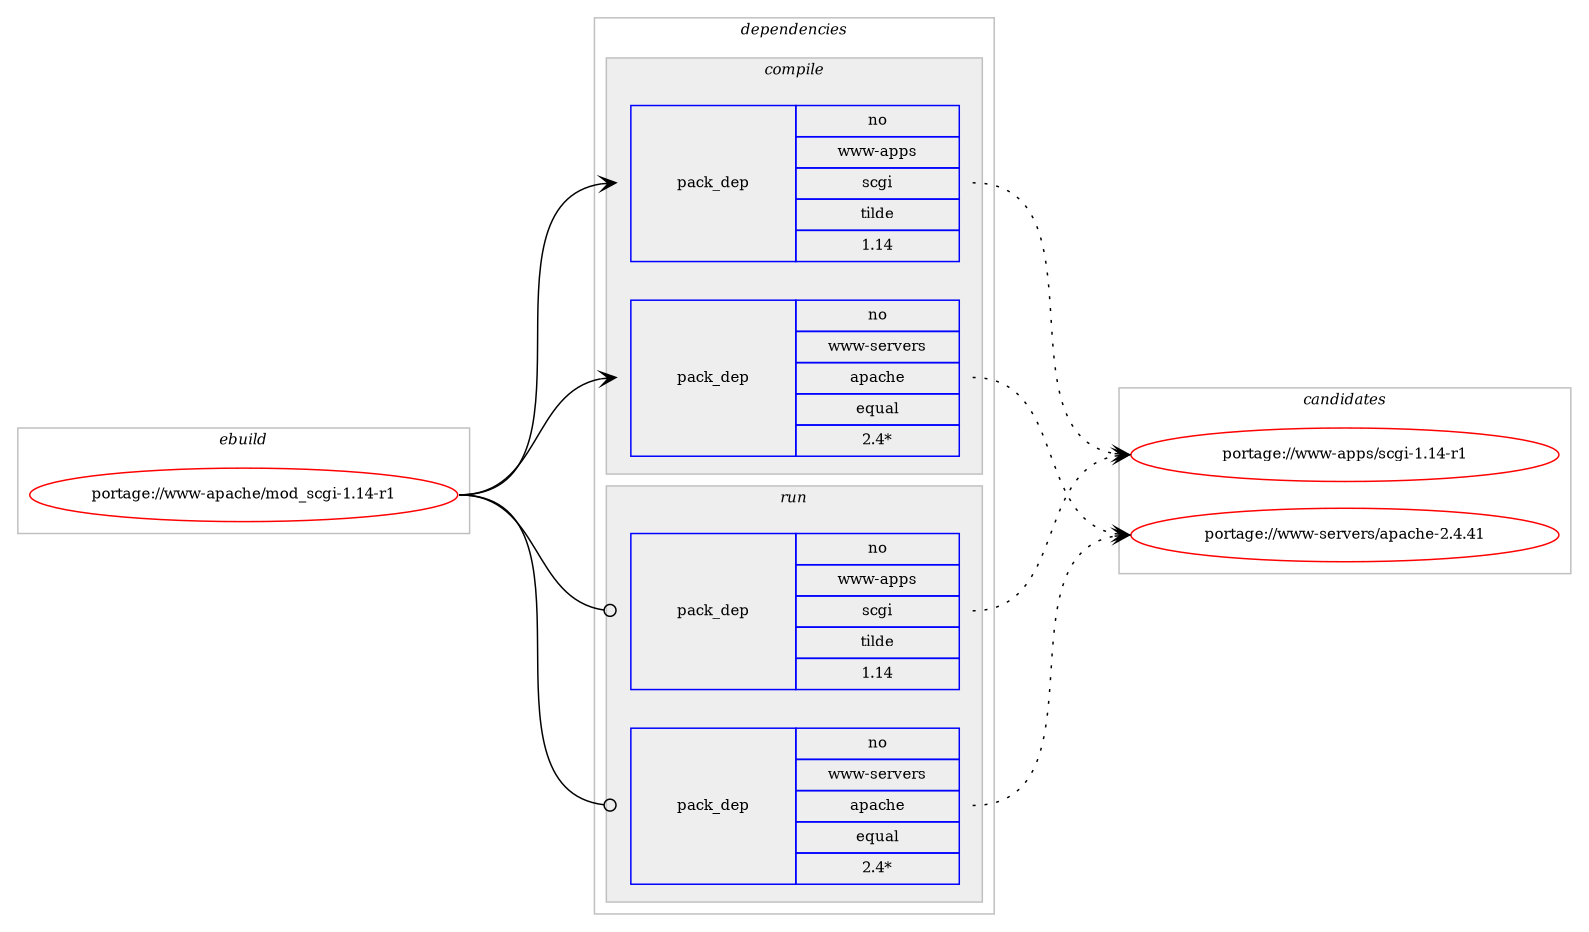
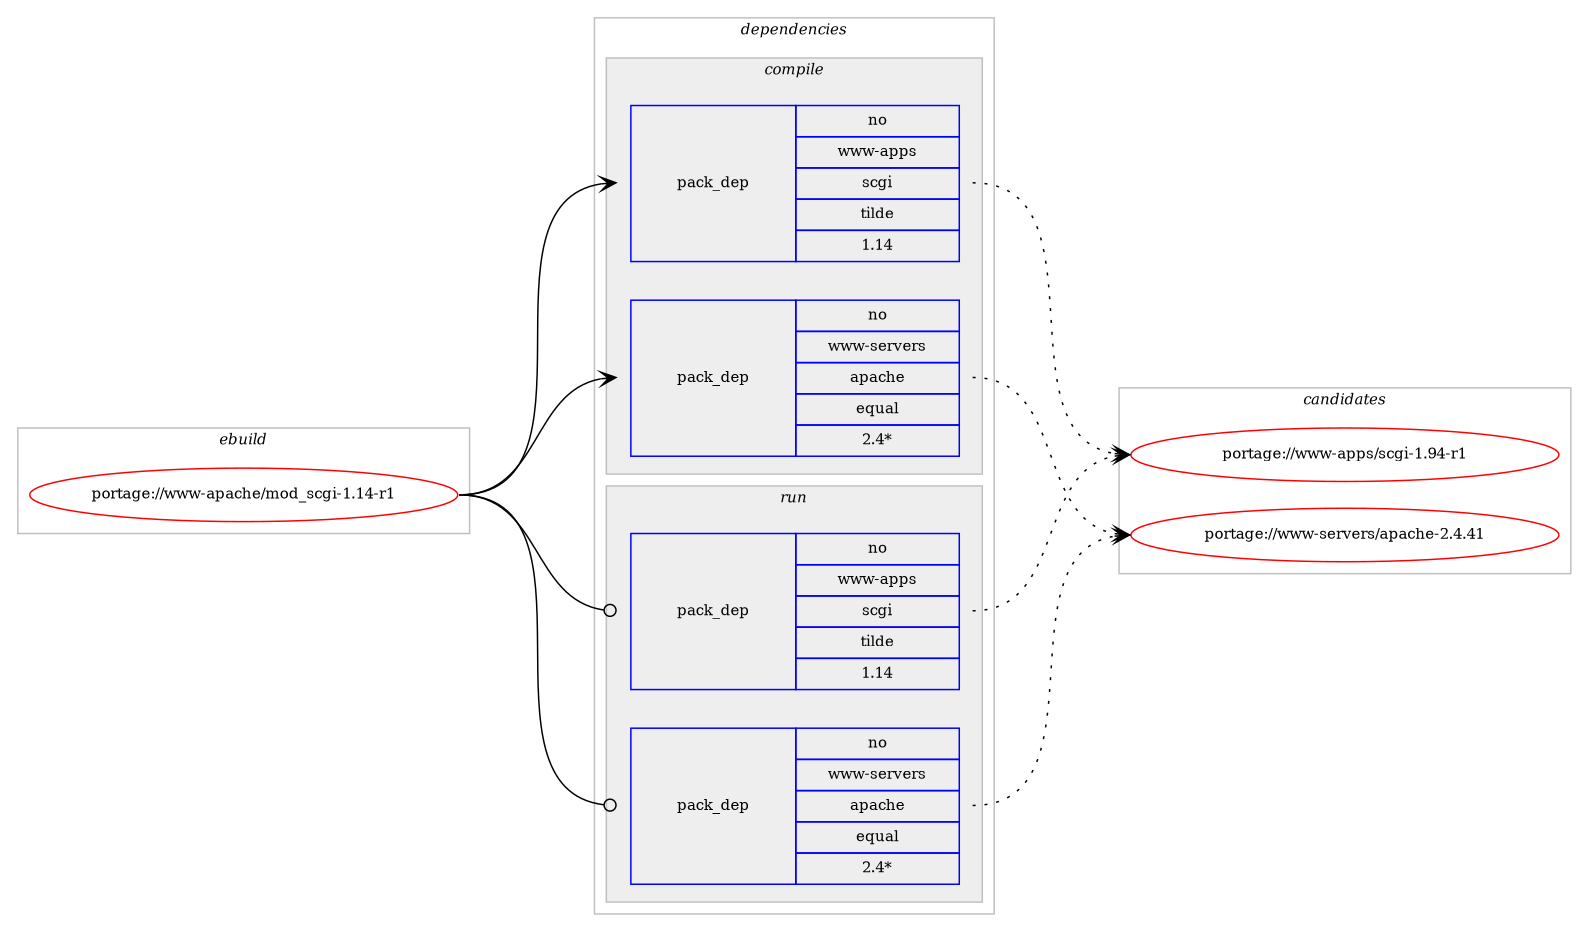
(1345, 455) -> (1345, 455)
